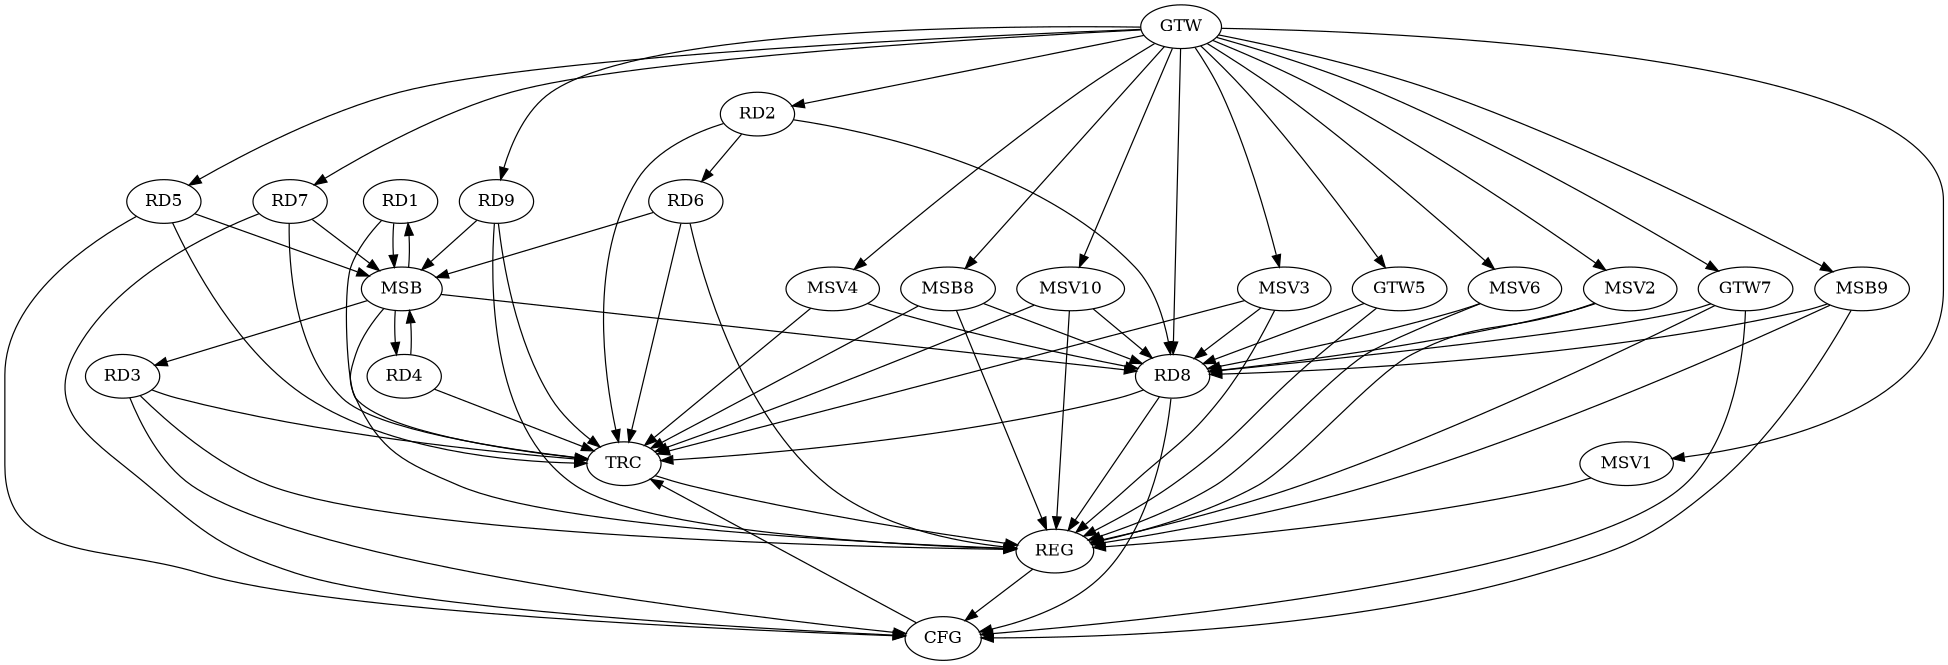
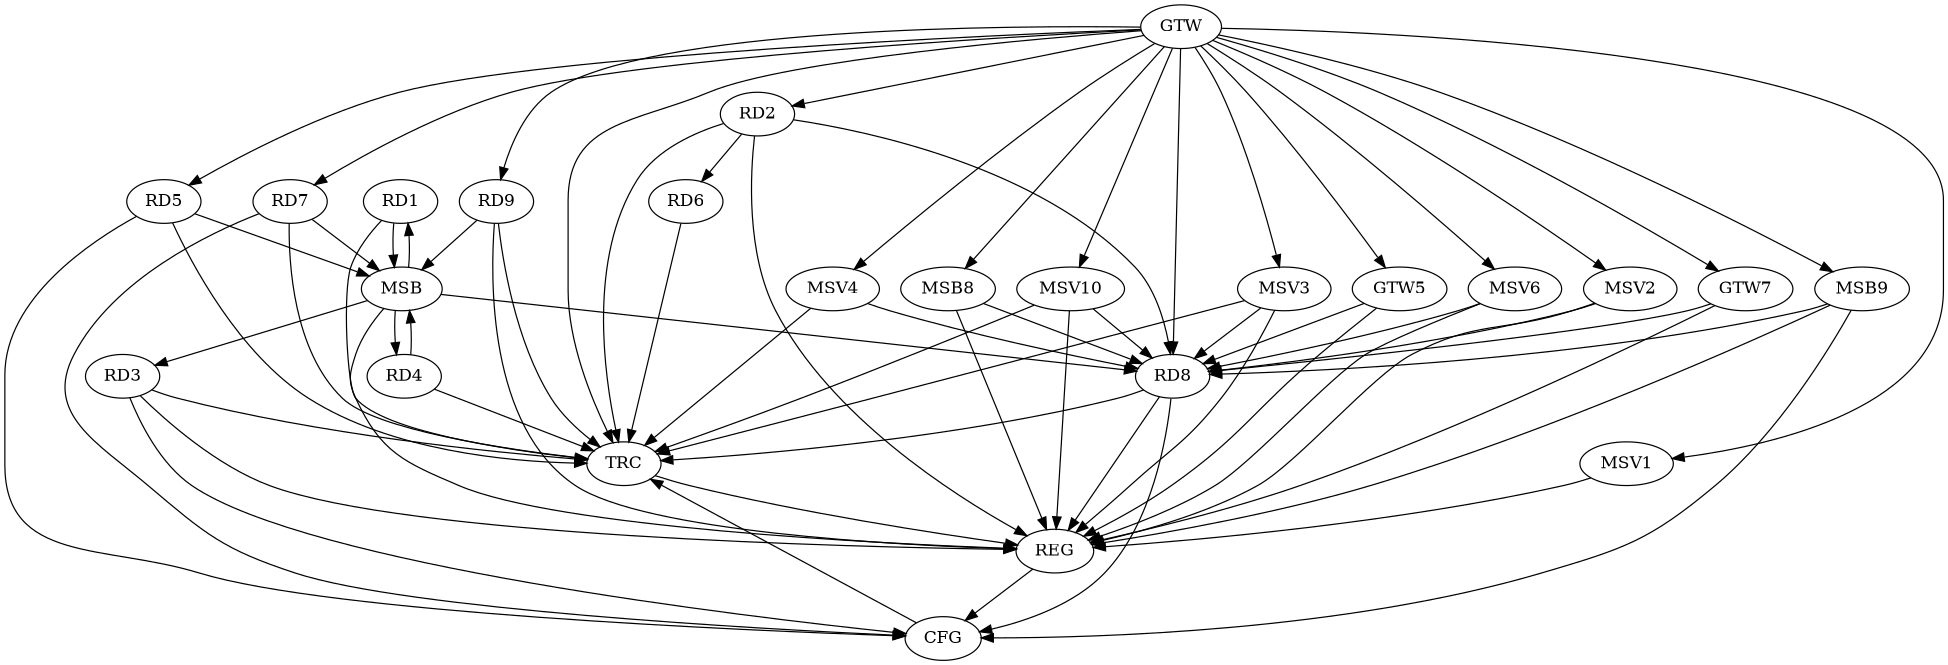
(551, 243) -> none
(790, 374) -> (712, 91)
(782, 436) -> (818, 373)
(1440, 574) -> none
